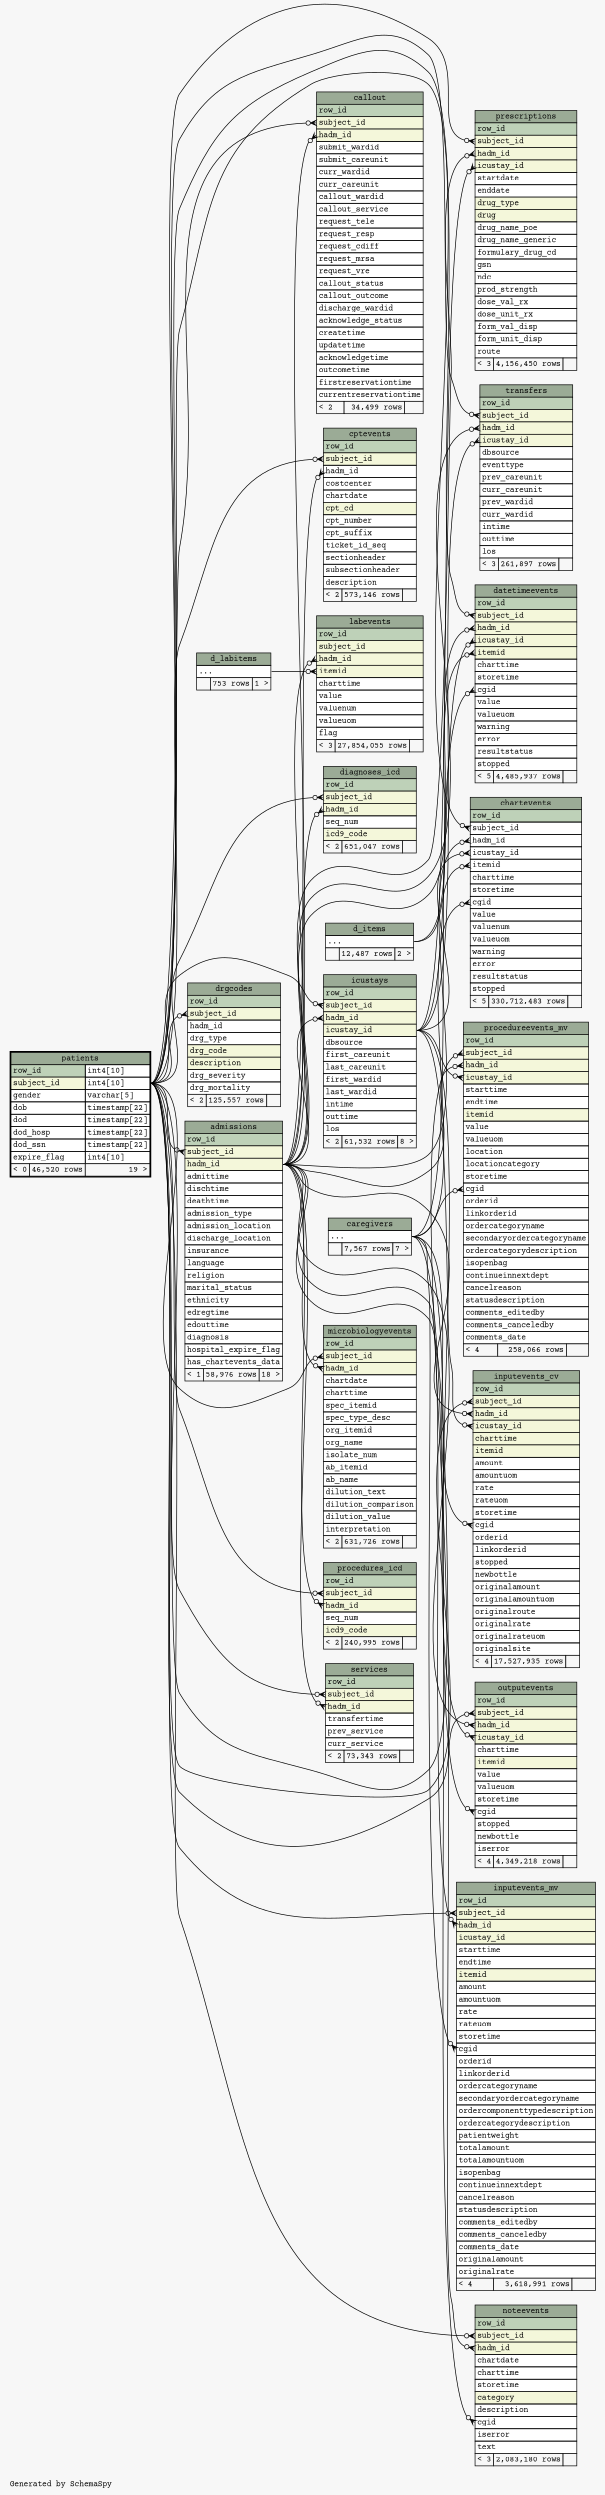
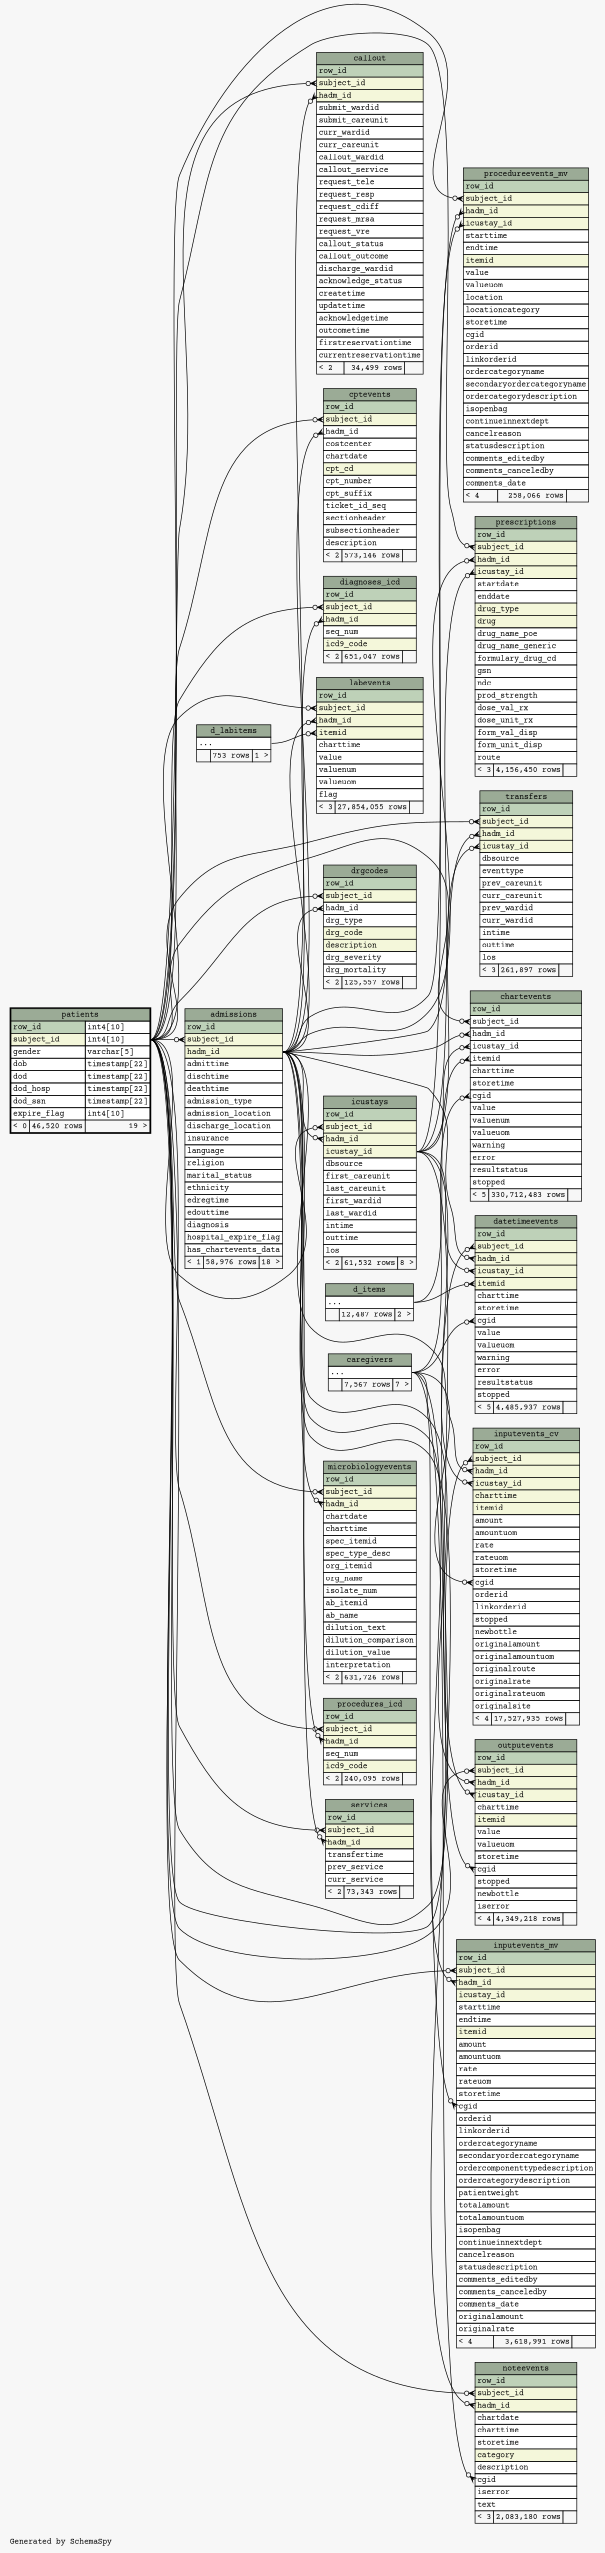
none -> (165, 817)
none -> (304, 985)
(435, 1217) -> none
(372, 1643) -> (372, 1778)
